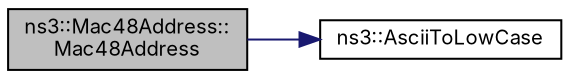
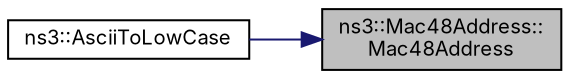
(273, 40) -> (275, 40)
